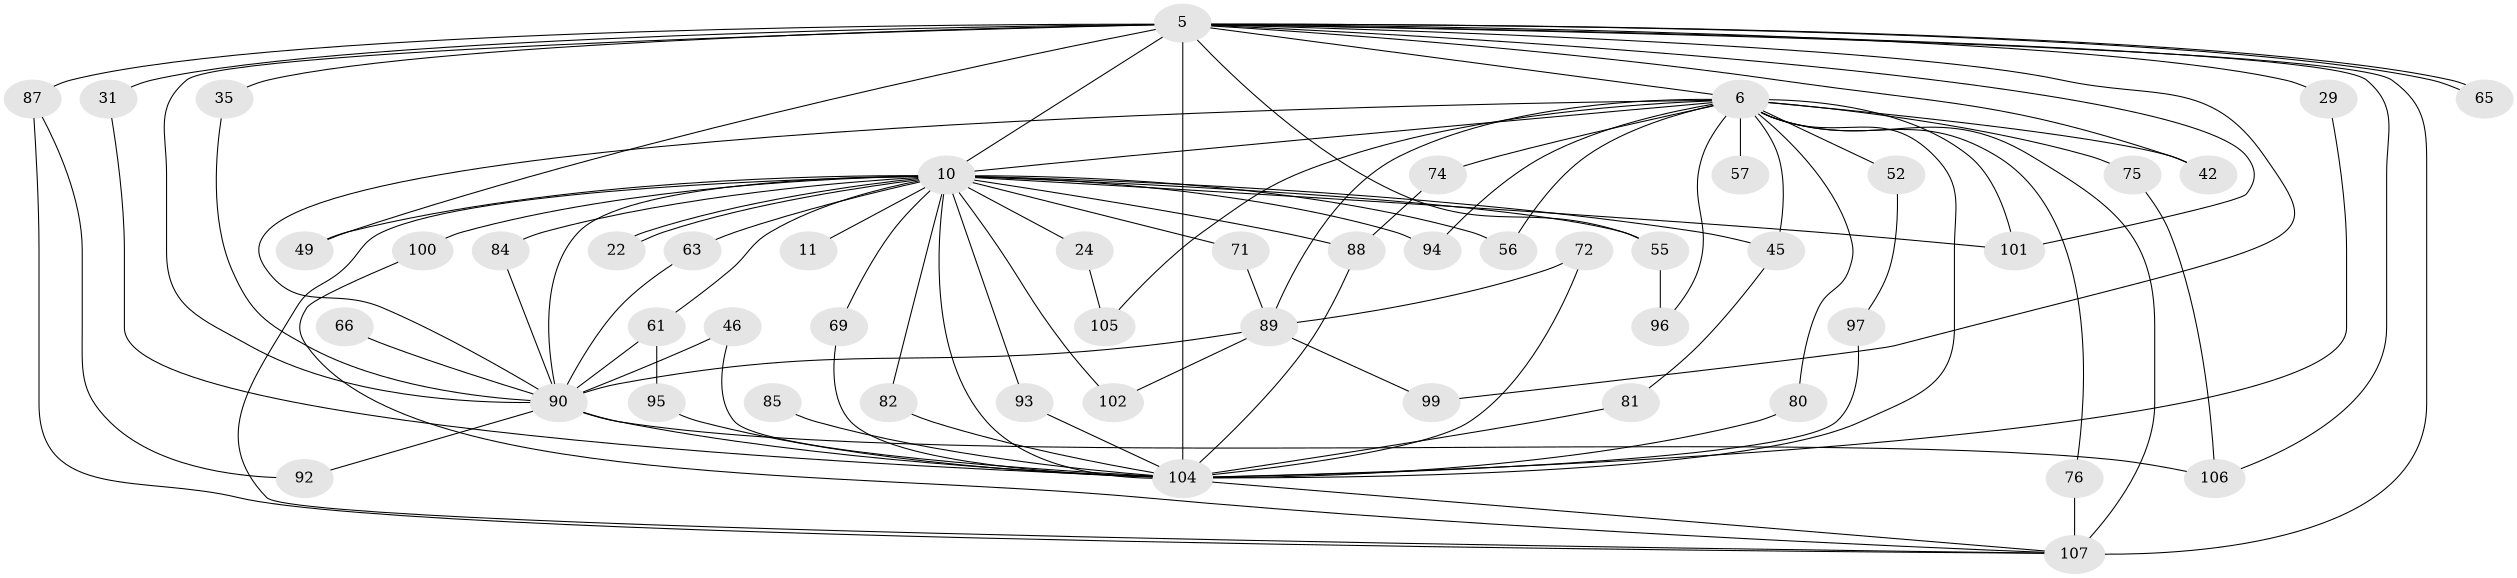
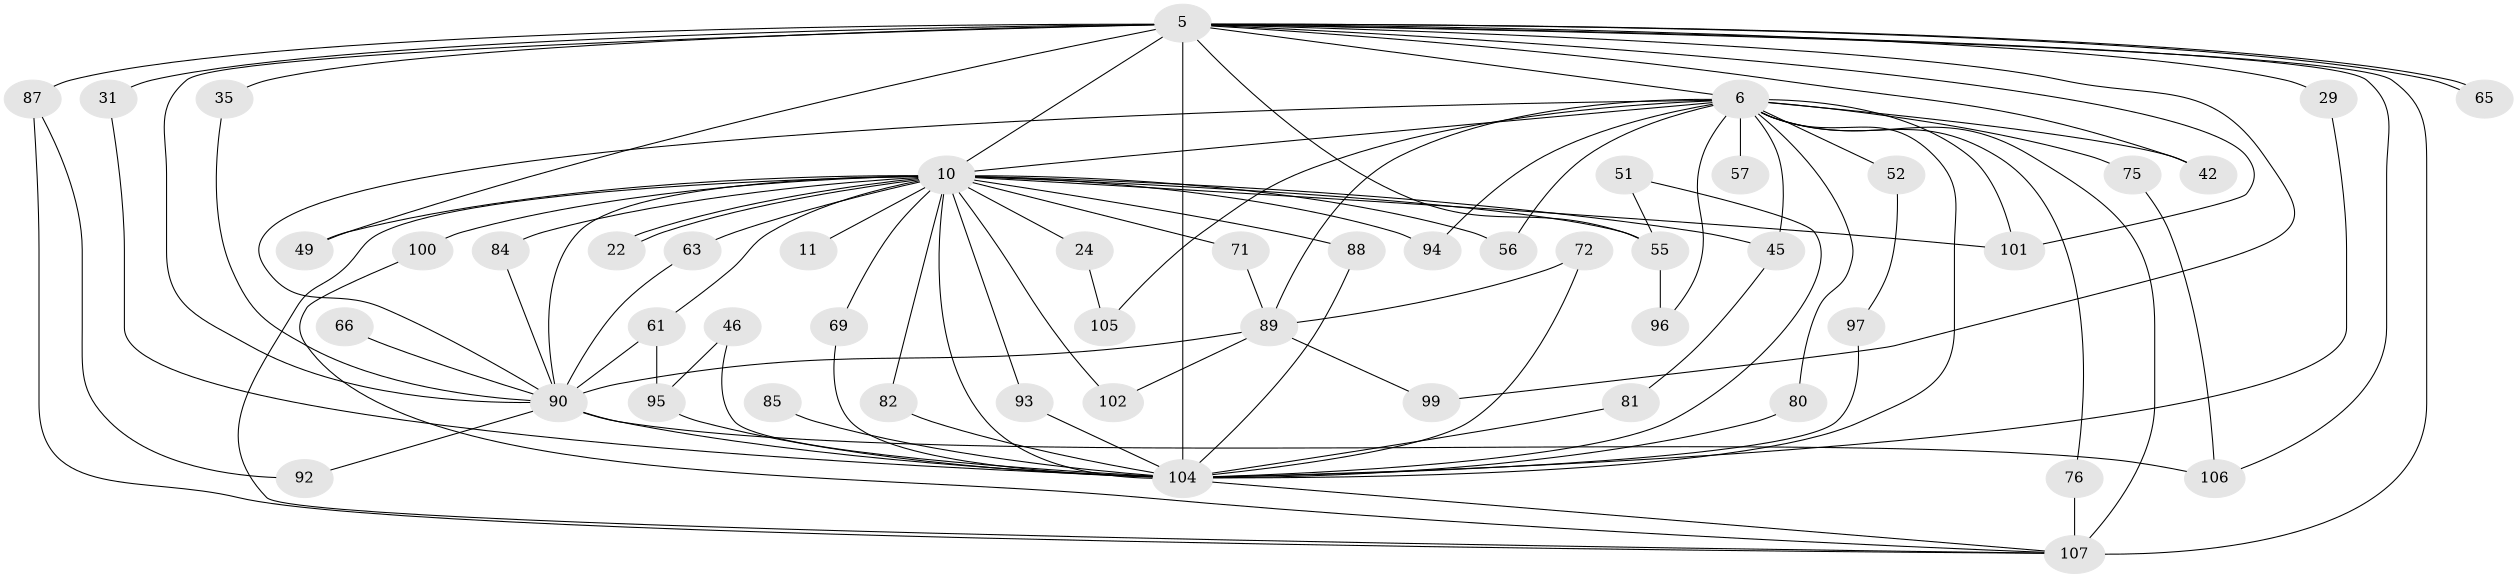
(1438, 175) -> none
none -> (1624, 175)
(647, 366) -> (695, 365)
